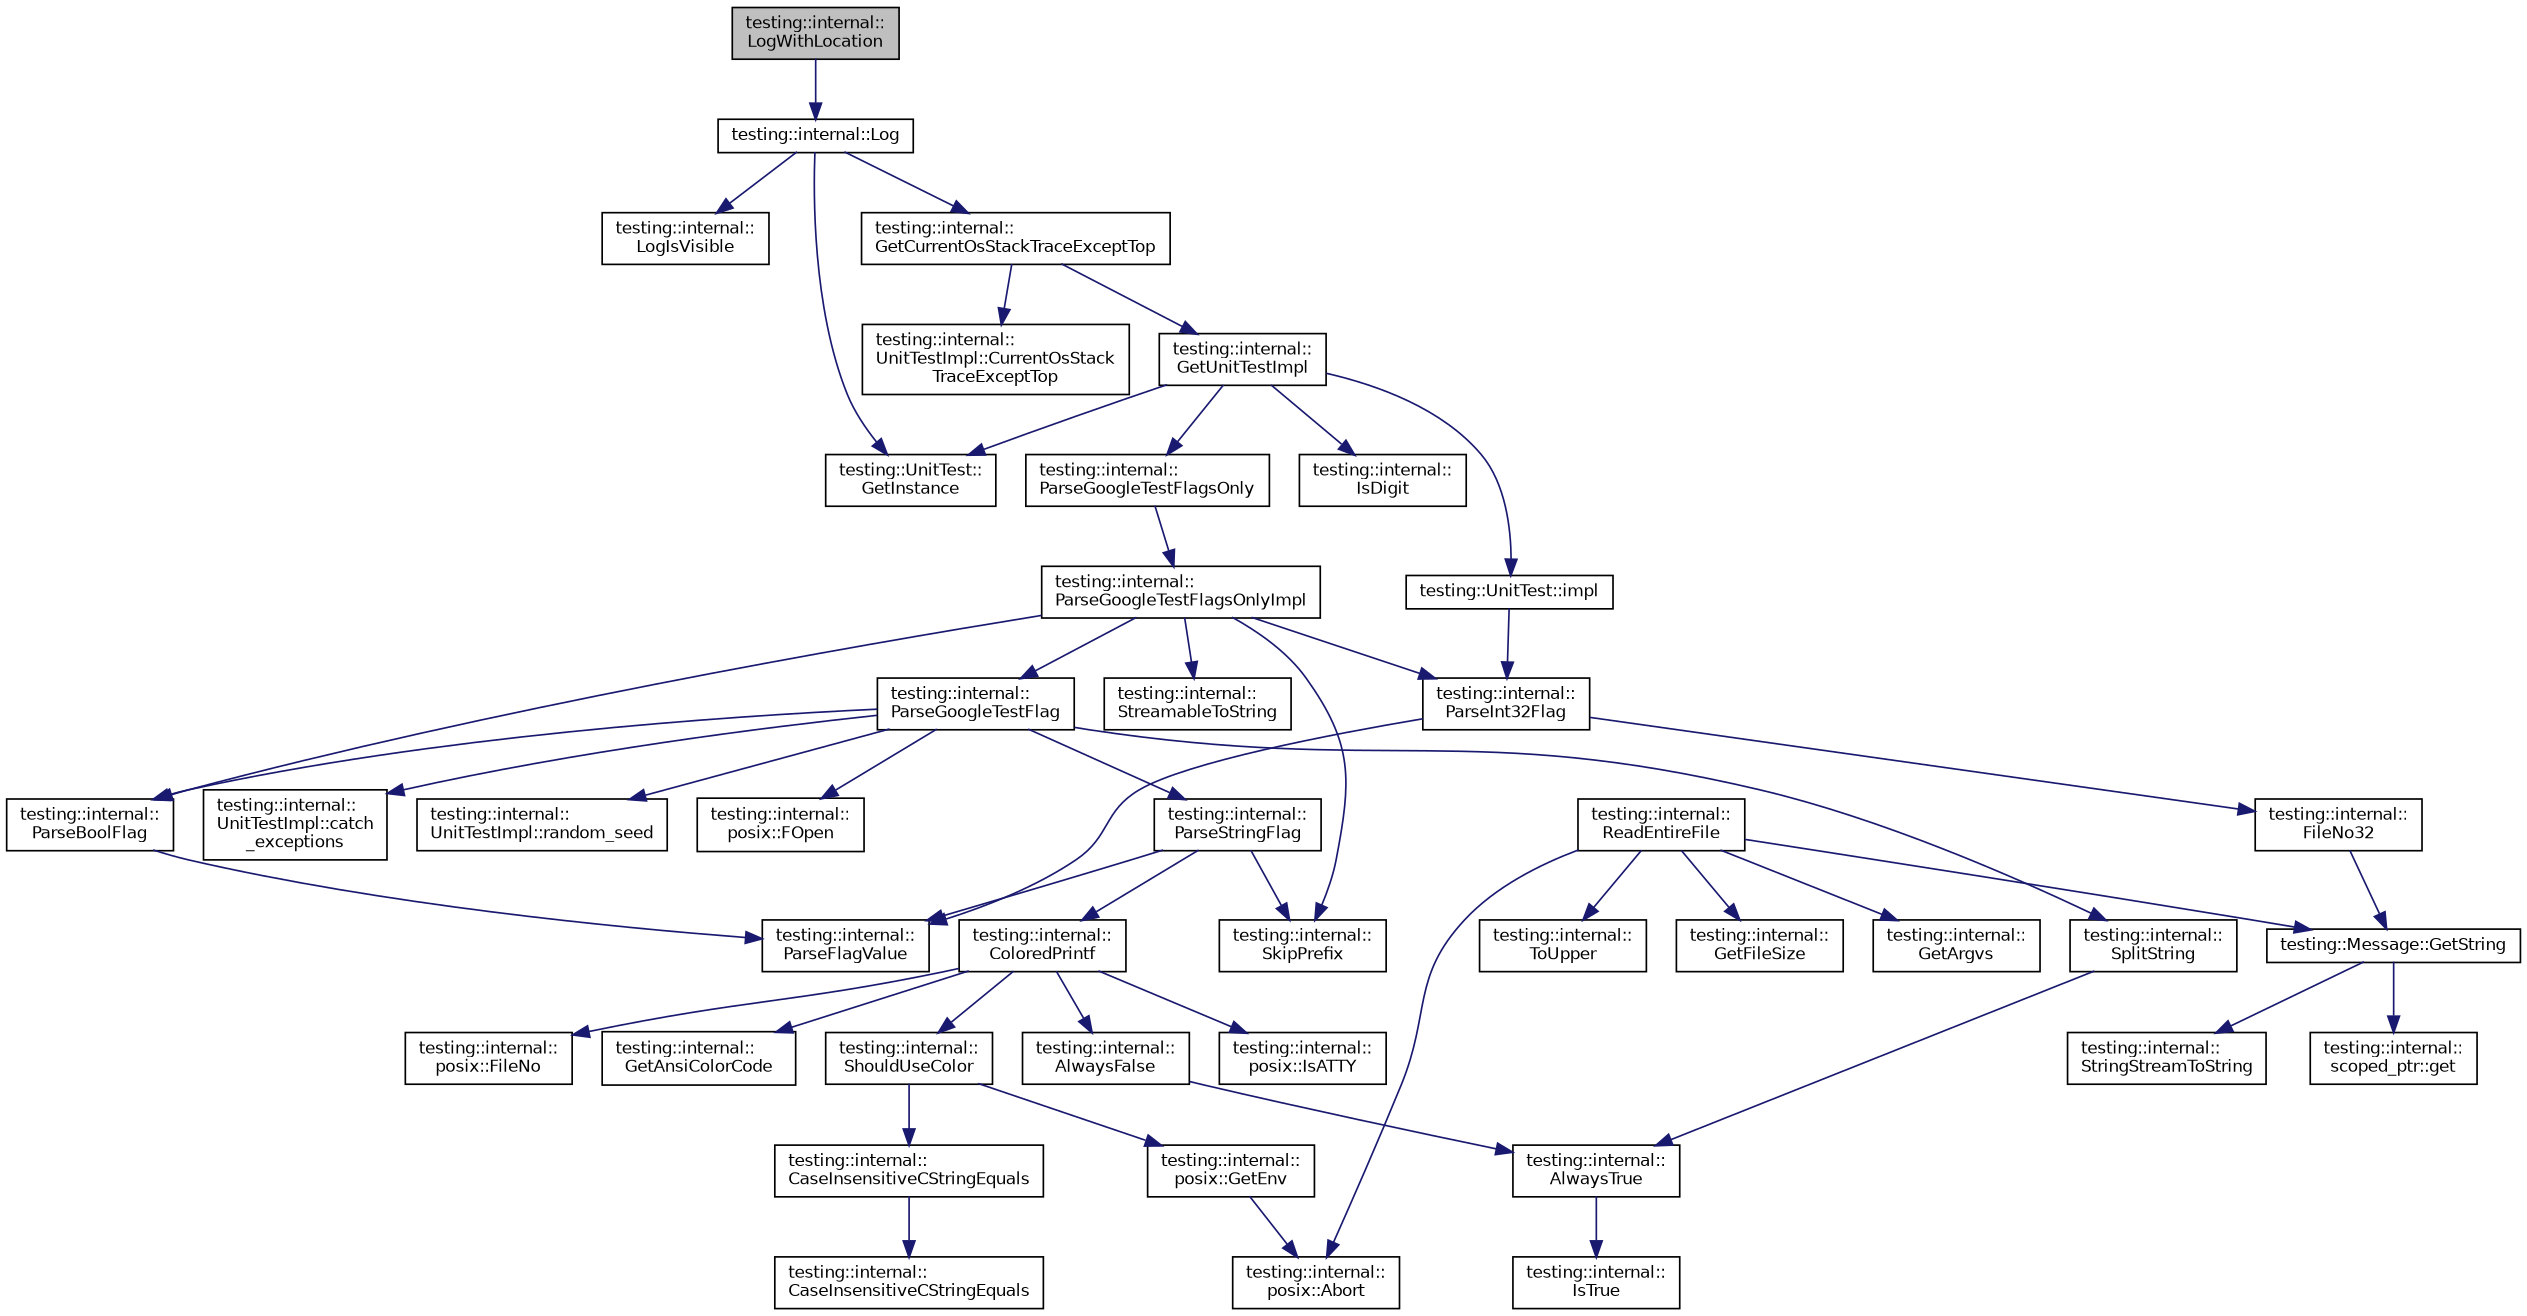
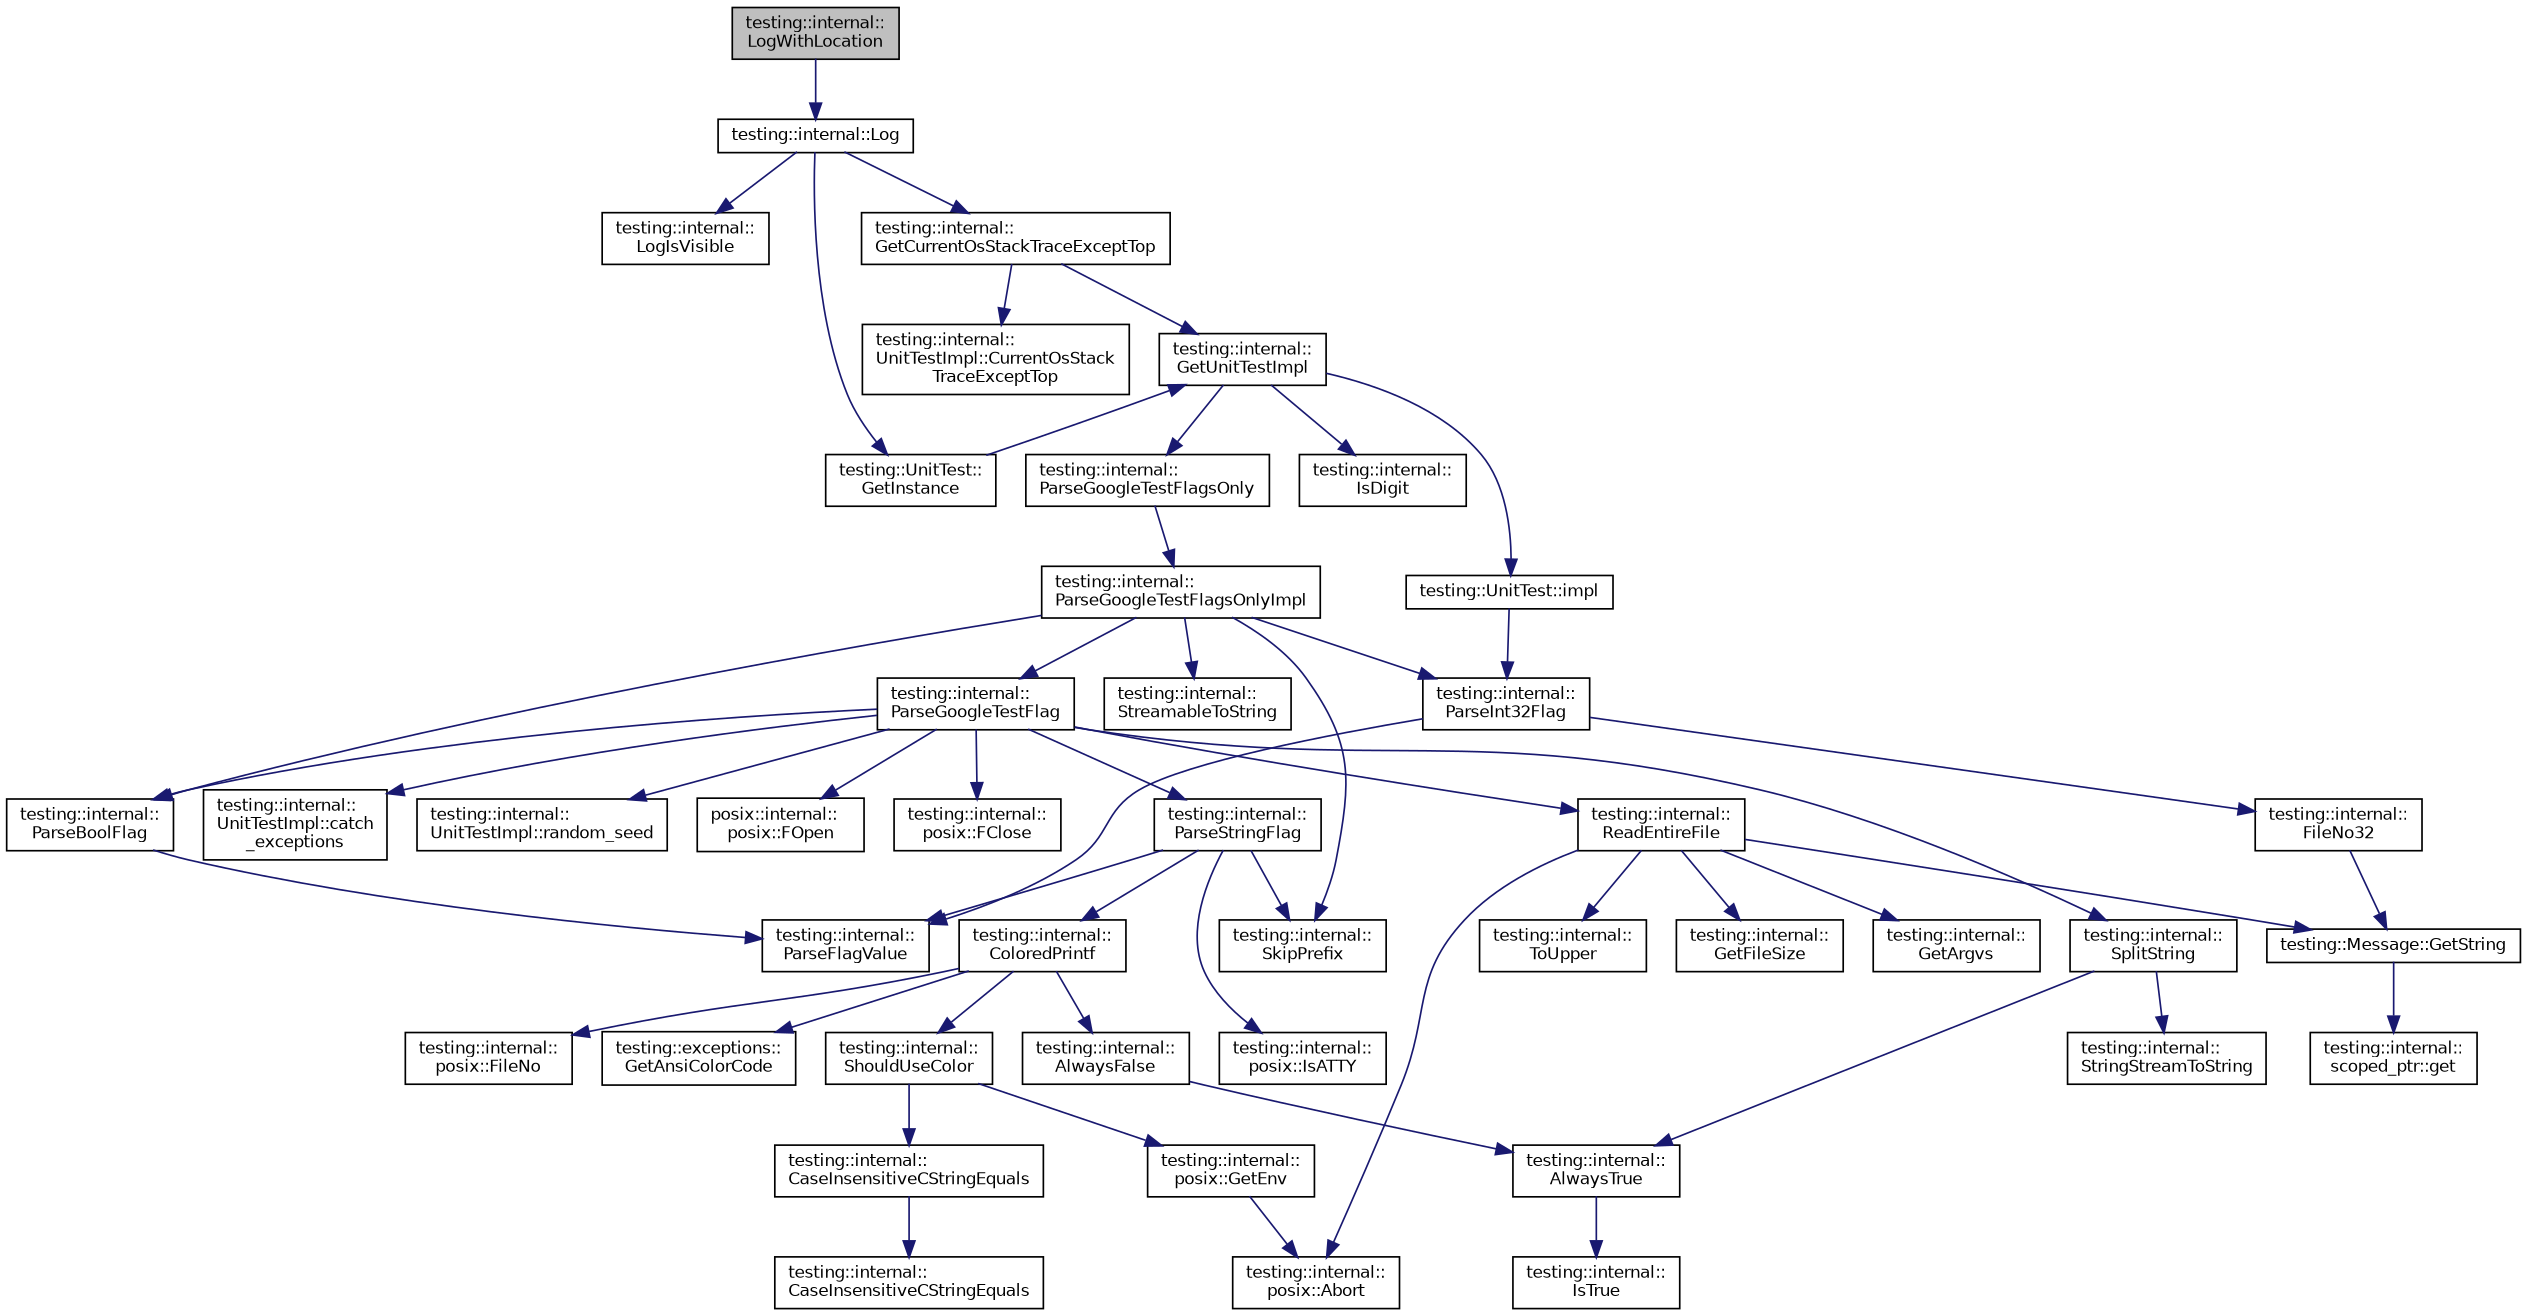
(1075, 416) -> (1078, 423)
none -> (1317, 770)
(781, 825) -> (781, 825)
none -> (977, 825)
(2298, 994) -> (2159, 994)
(1165, 999) -> (1198, 943)
(699, 1058) -> (699, 1058)
